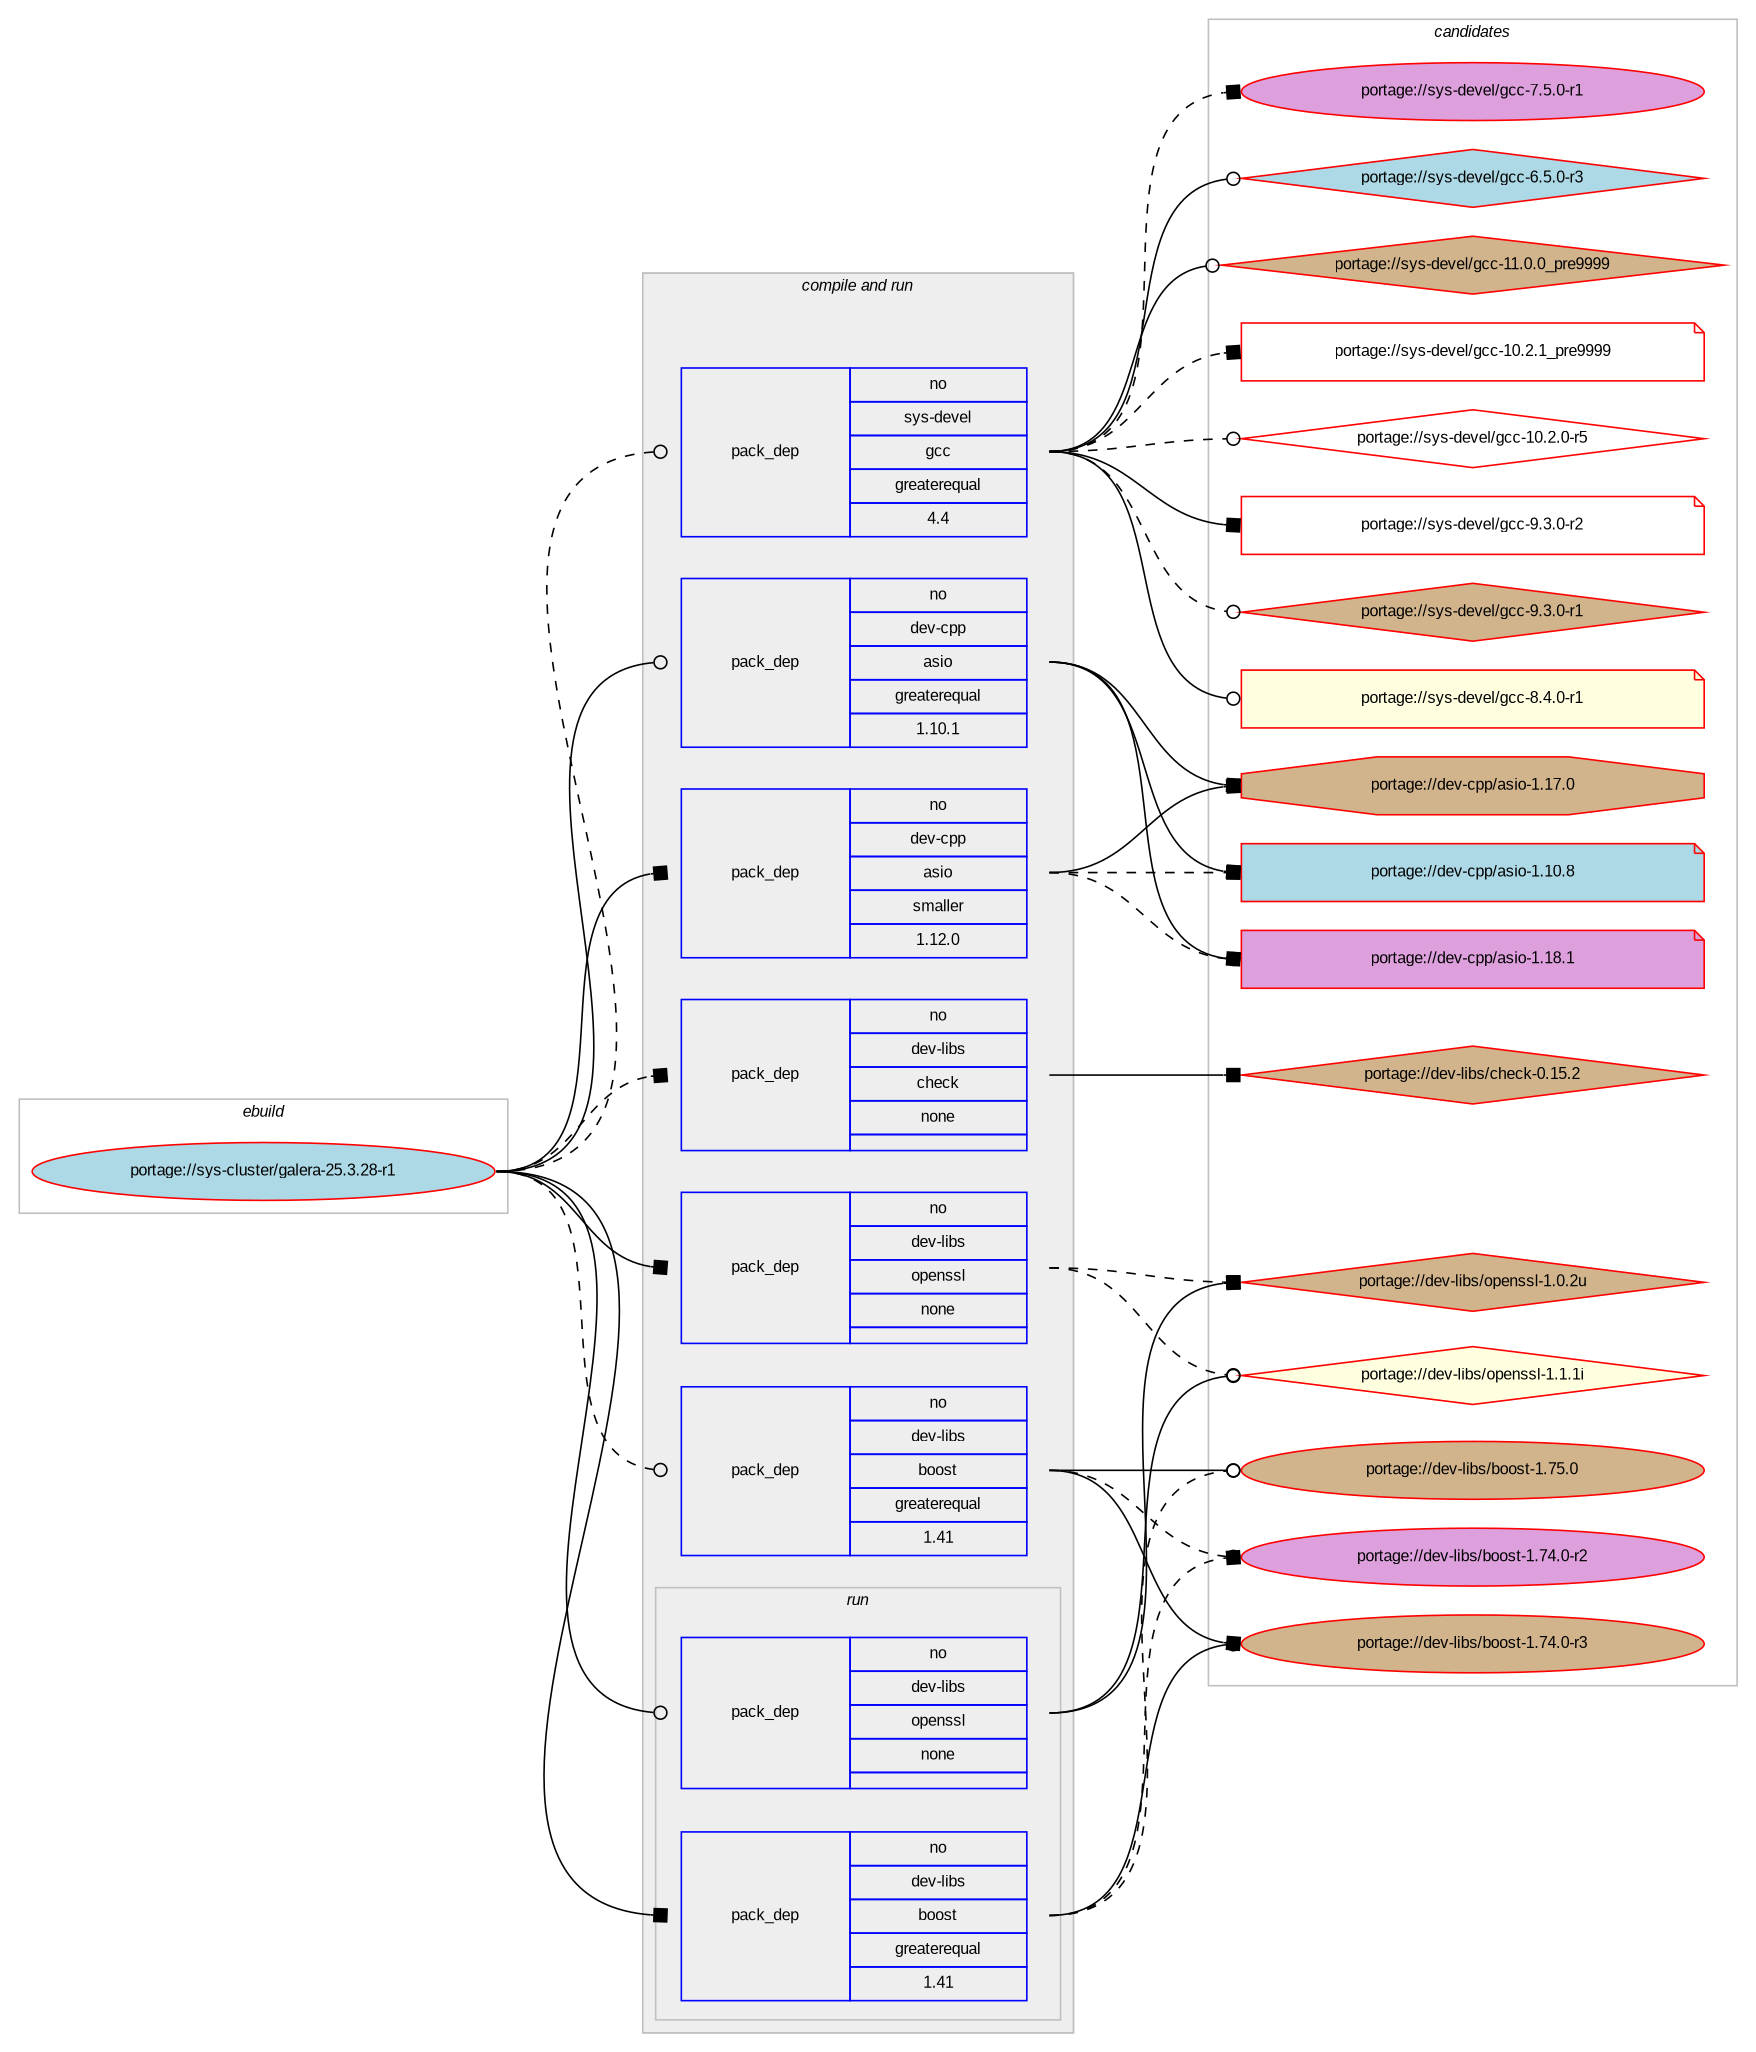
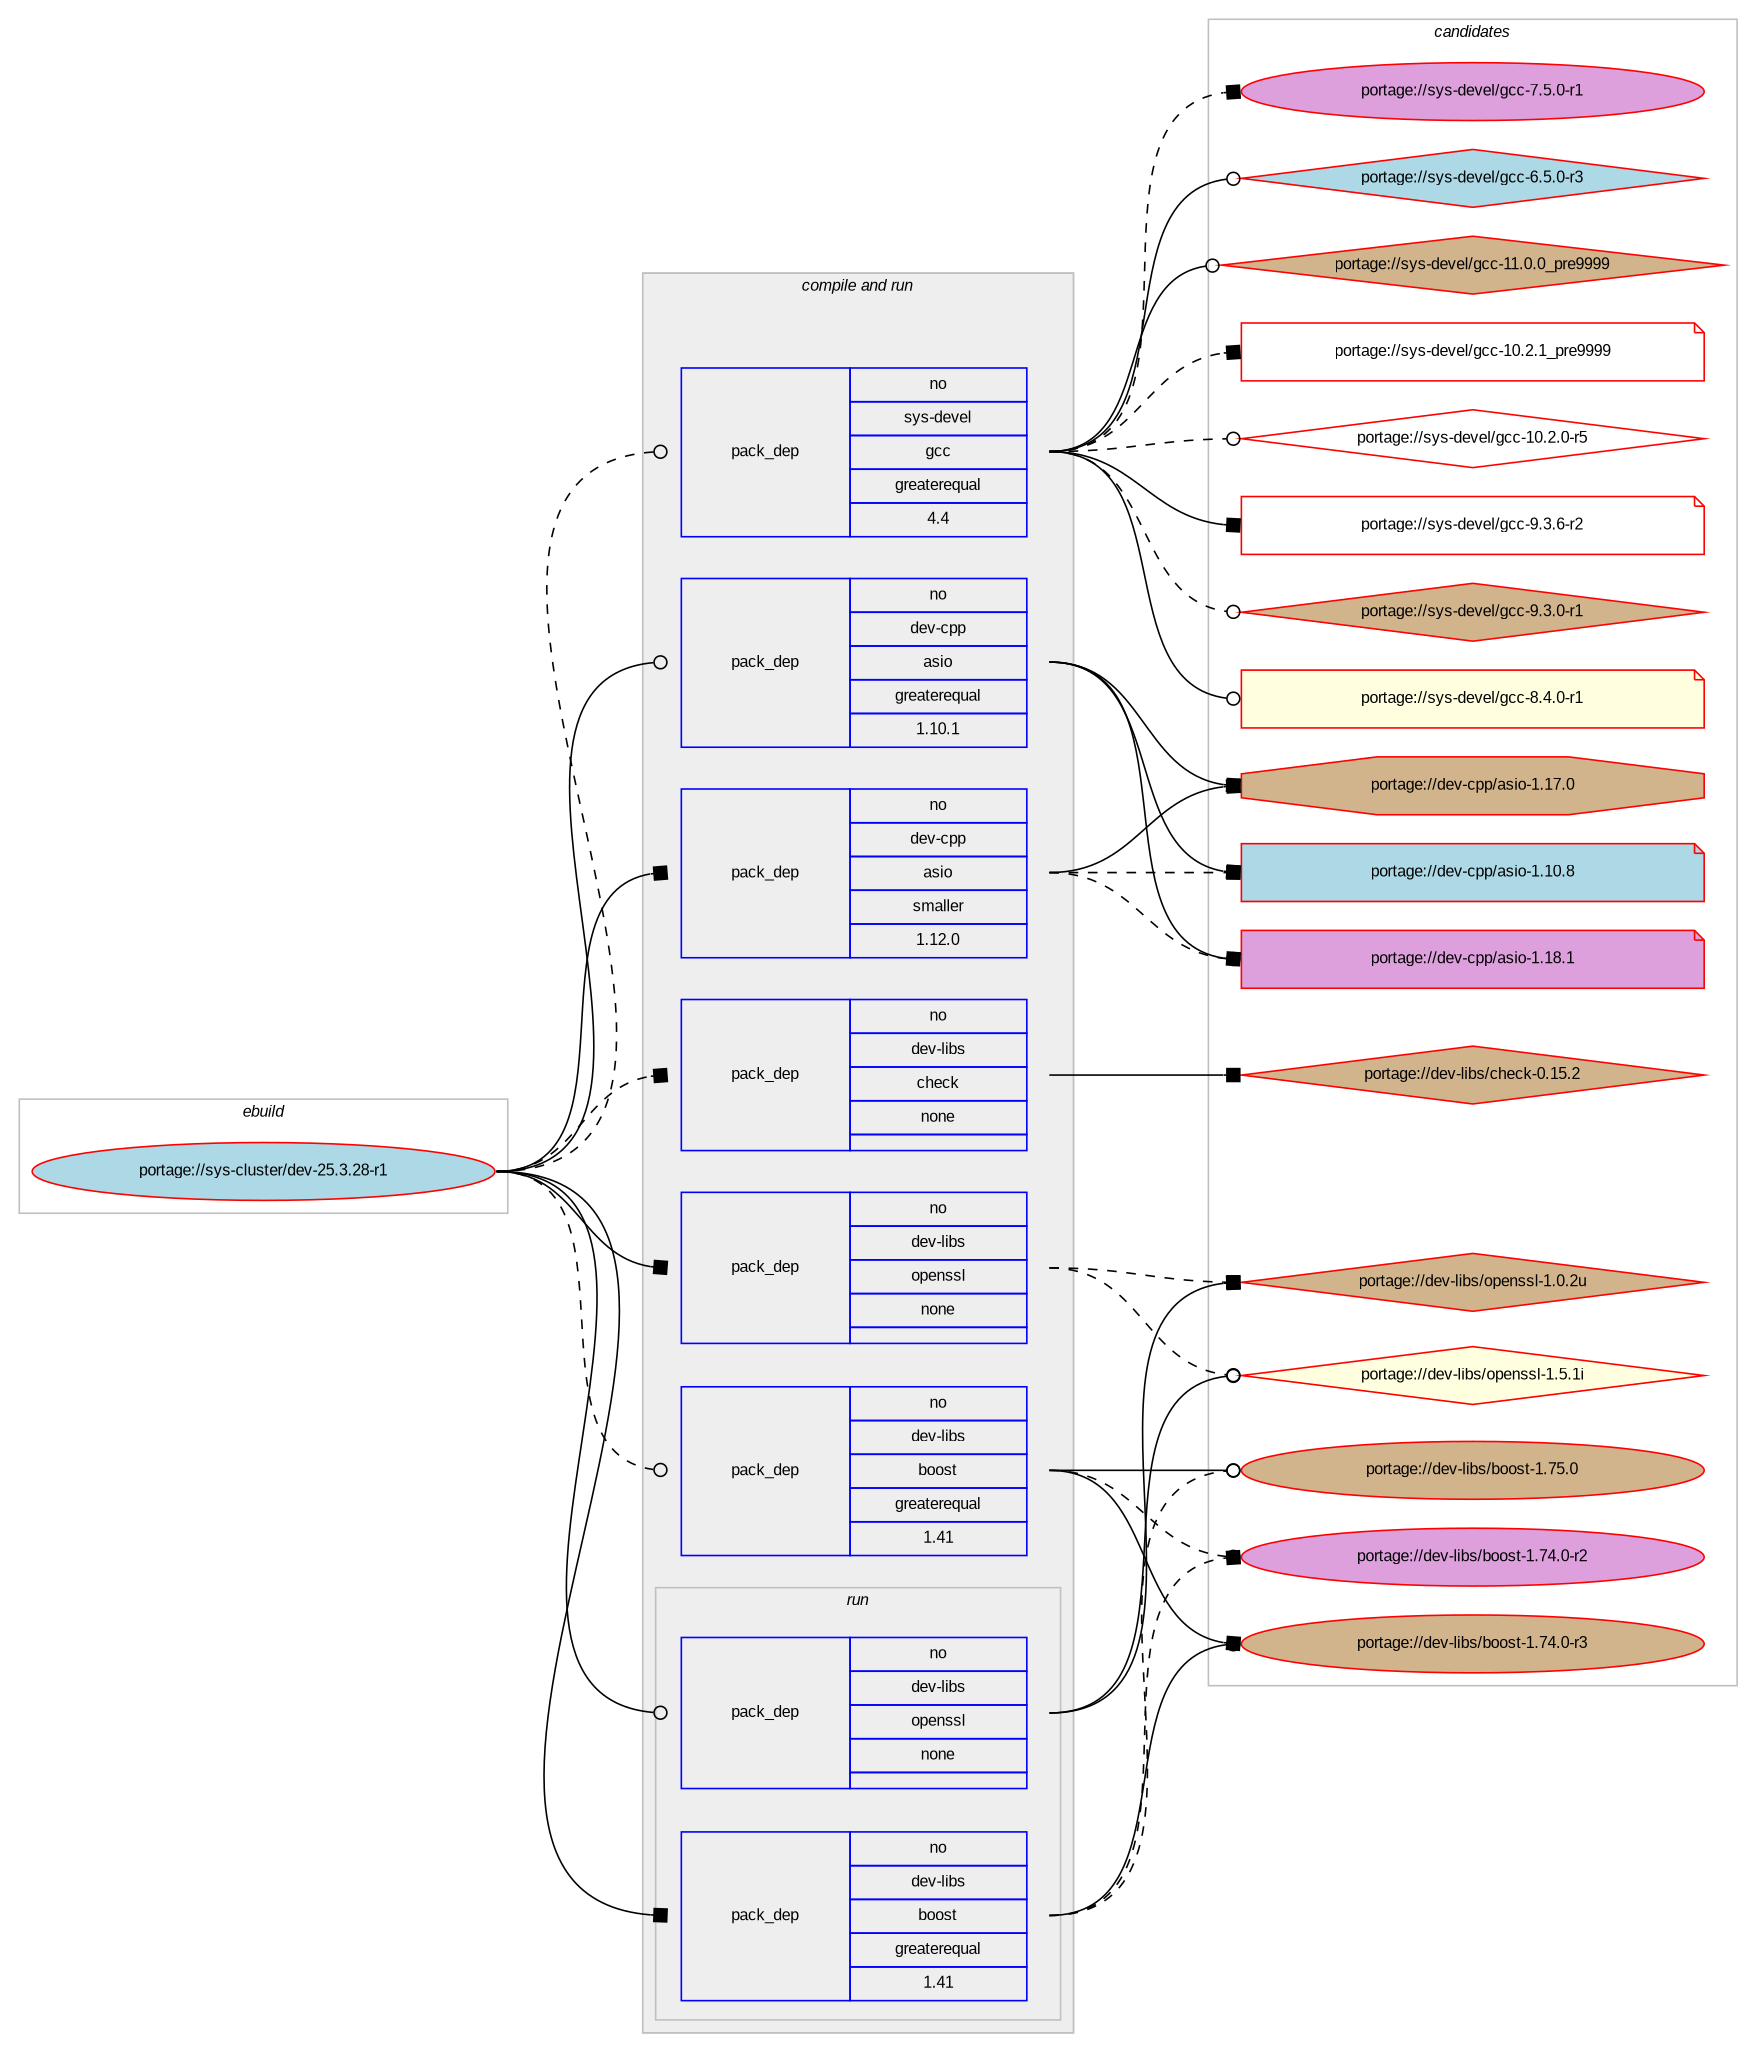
(1473, 525) -> (1473, 525)
(264, 1171) -> (264, 1171)
(1473, 1376) -> (1473, 1376)
